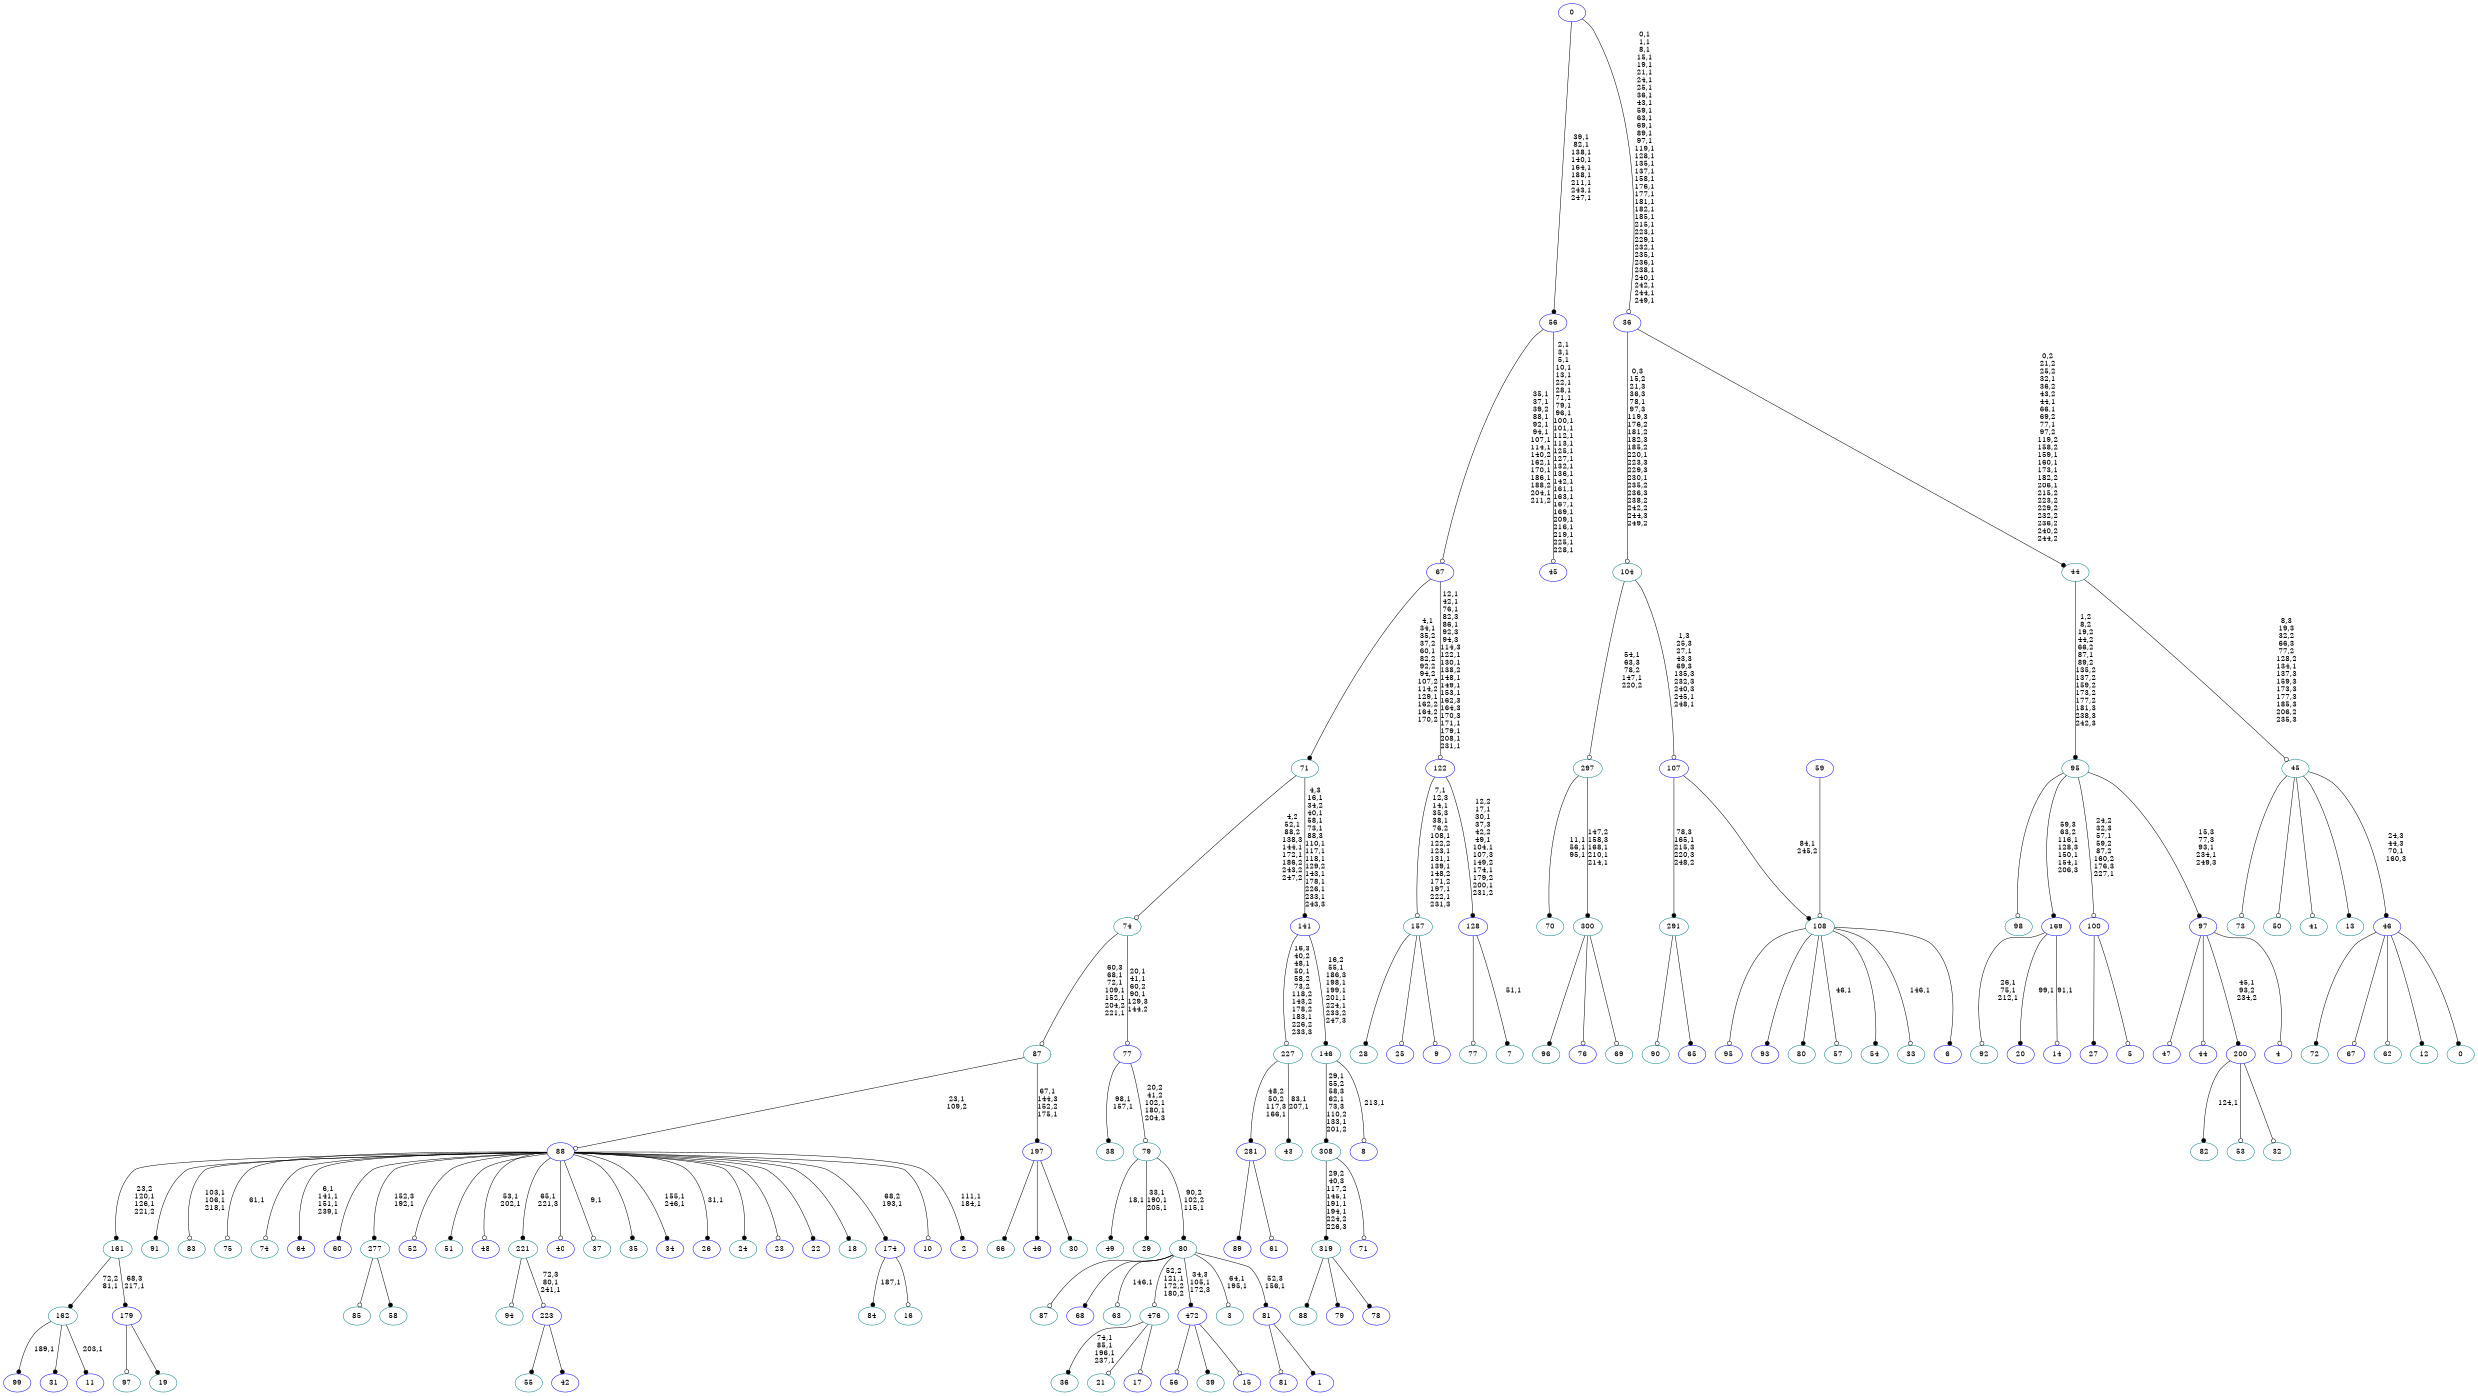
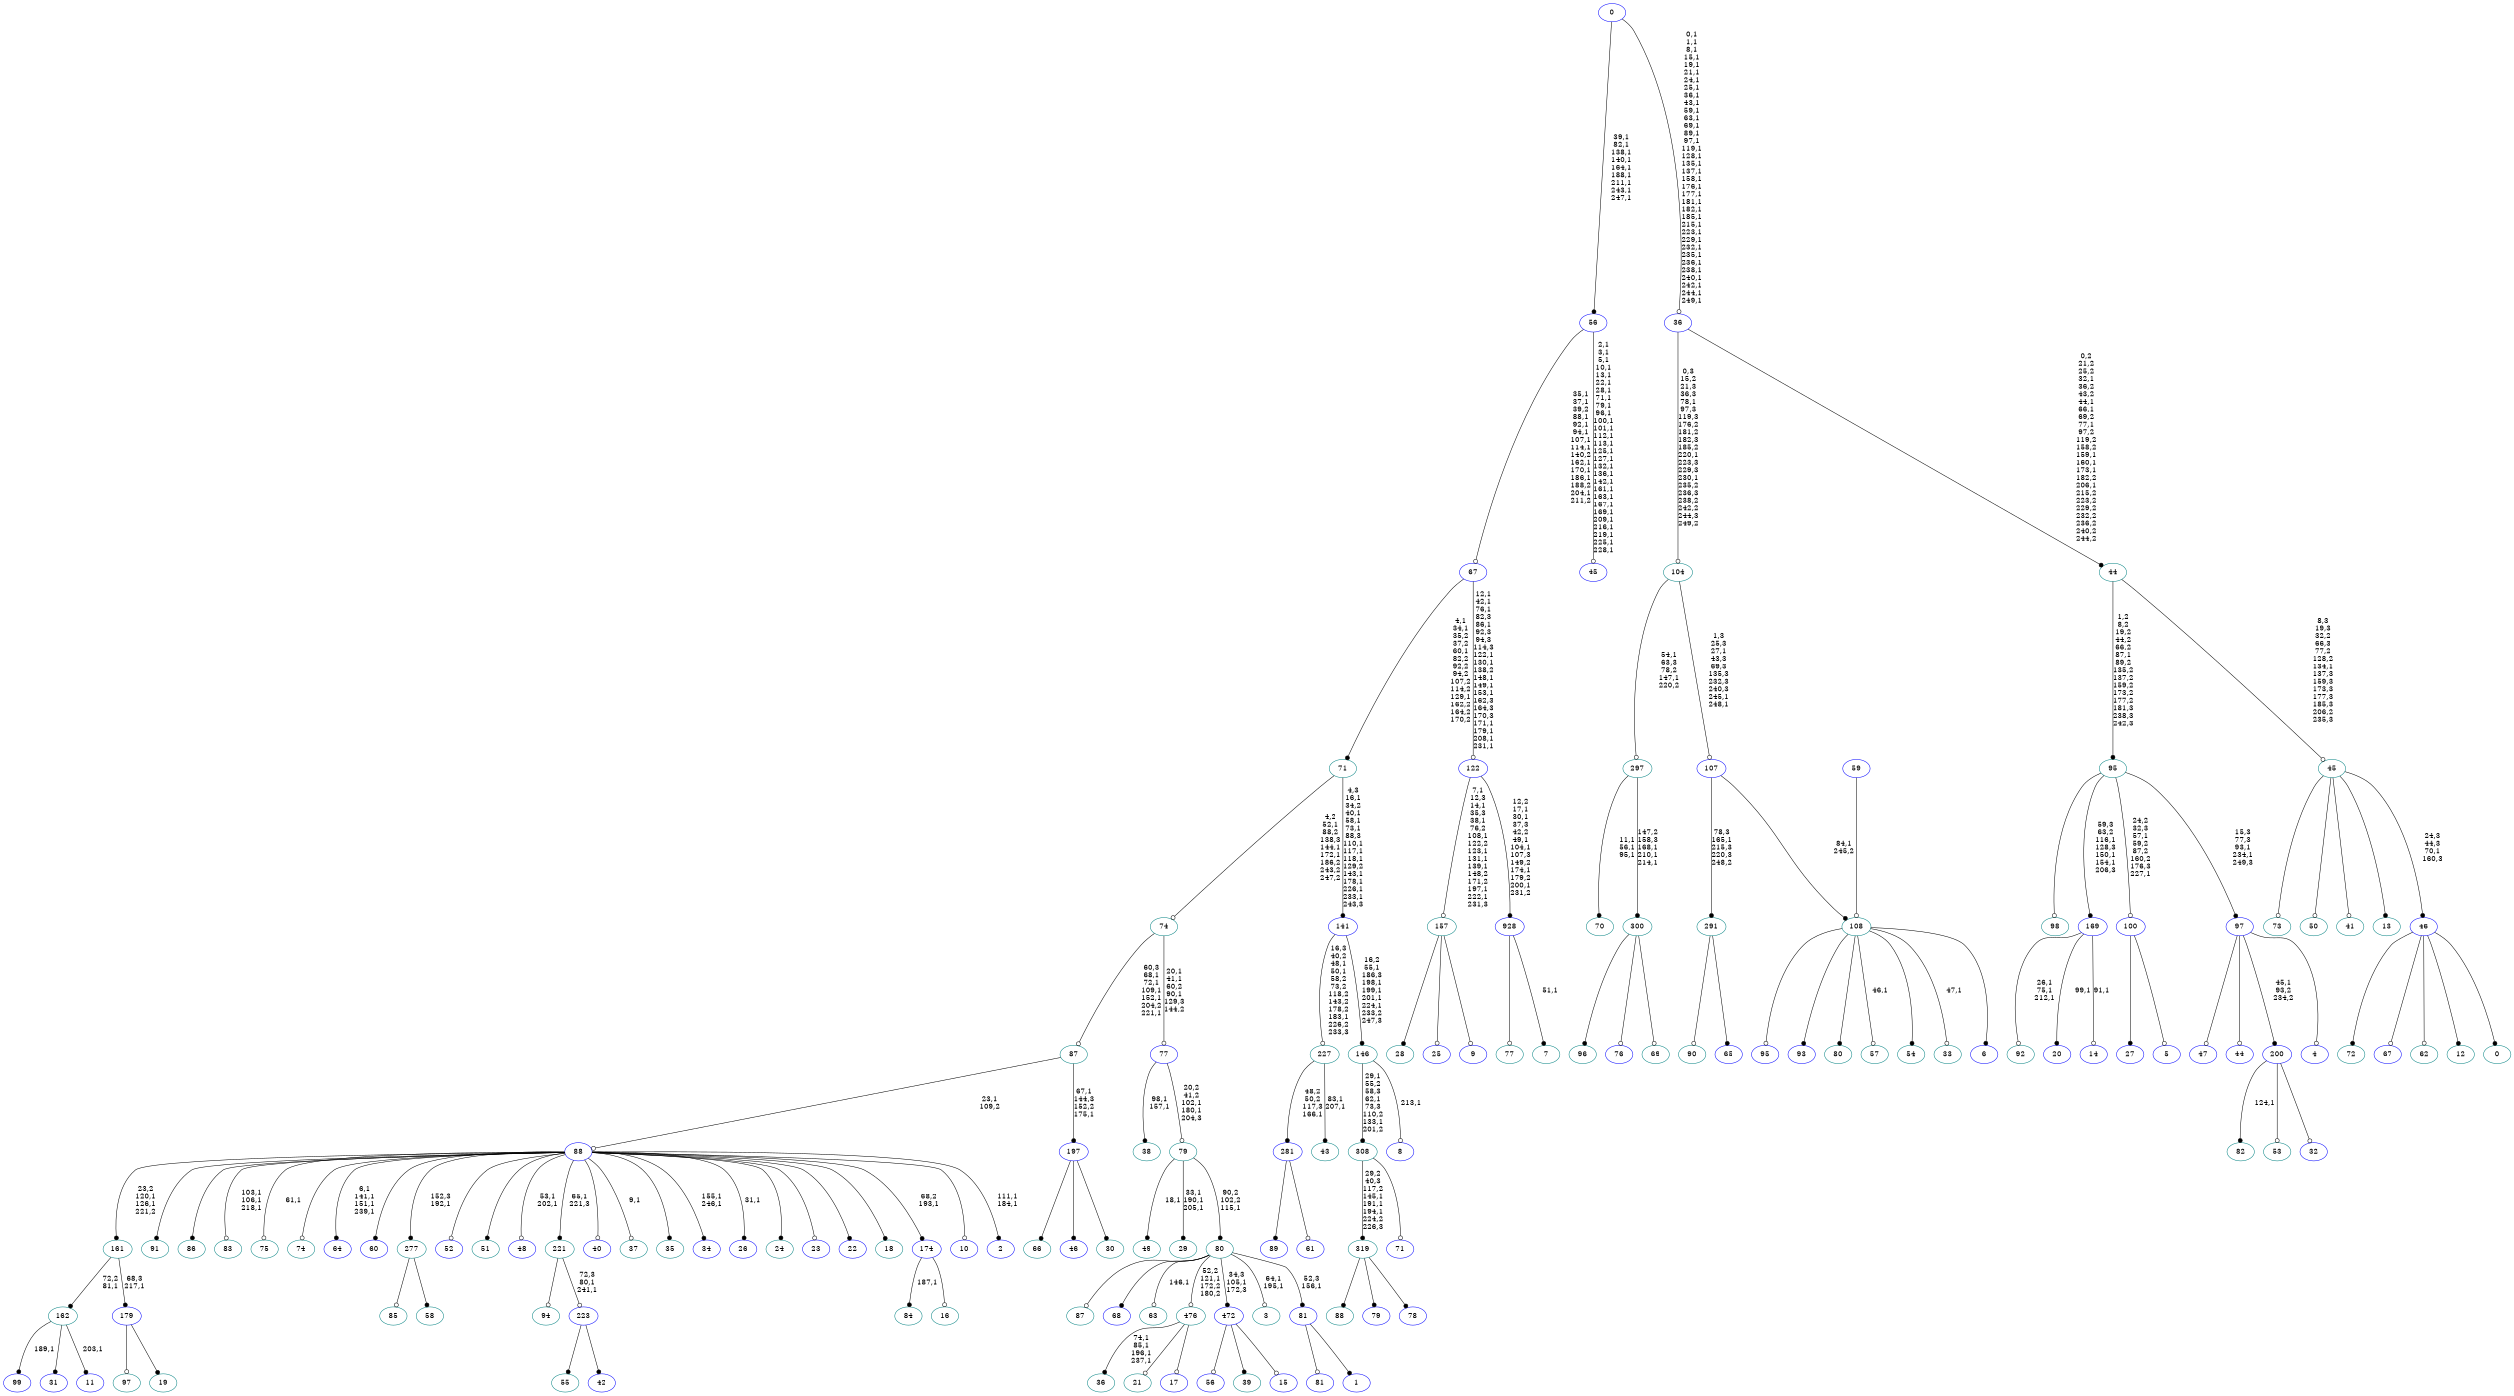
(1473, 927) -> (1510, 927)
(1920, 991) -> (1954, 991)
(2277, 1152) -> (2314, 1152)
none -> (192, 1249)
